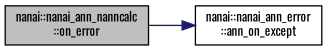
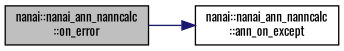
(259, 25) -> (267, 25)
